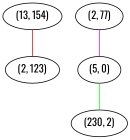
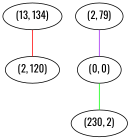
(32, 16) -> (32, 16)
(99, 16) -> (99, 16)
(32, 70) -> (32, 70)
(99, 70) -> (99, 70)
